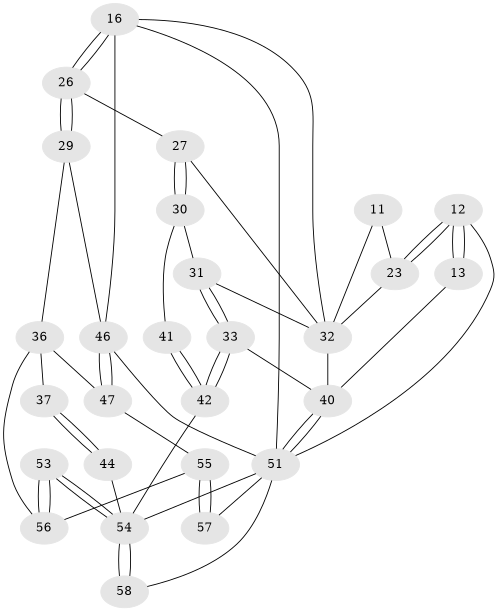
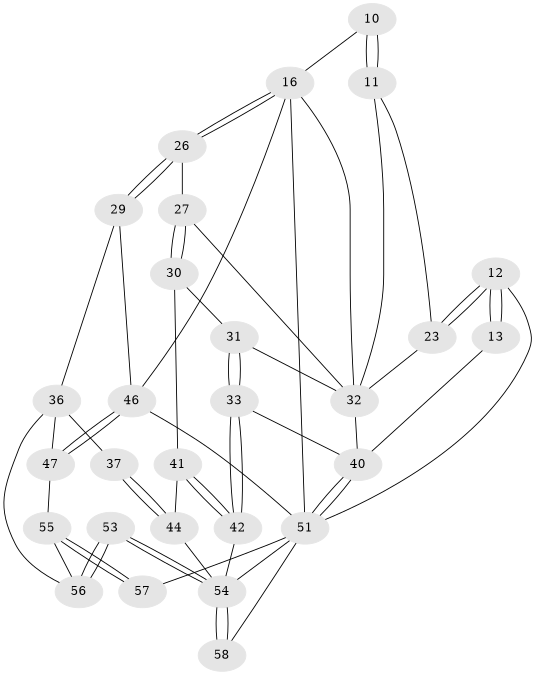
none -> (372, 19)
none -> (176, 497)
